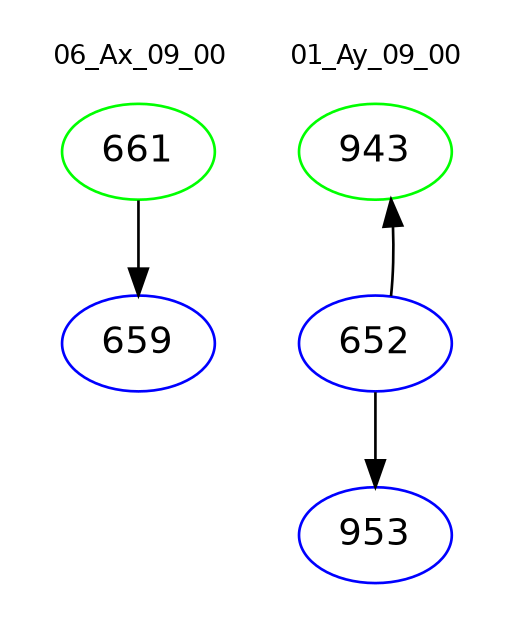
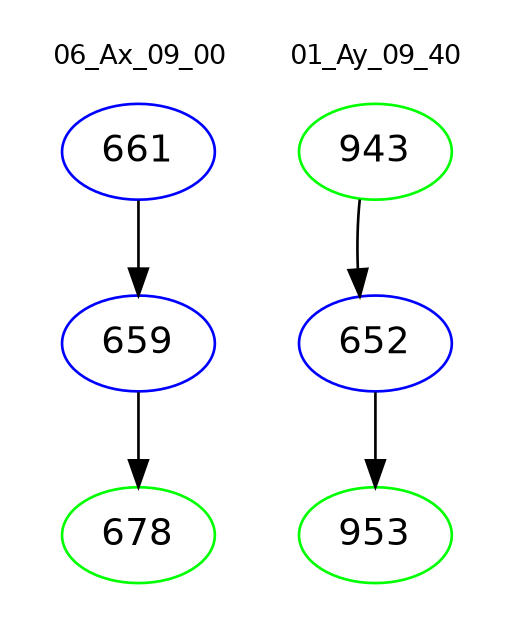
(375, 57) -> (375, 57)
(138, 152) -> (138, 152)
(393, 261) -> (358, 234)
none -> (138, 535)
(375, 535) -> (375, 535)
